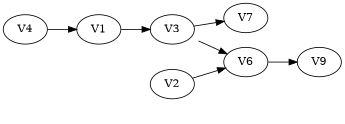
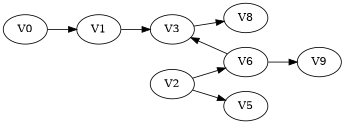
(246, 18) -> (246, 18)
(25, 29) -> (25, 29)
(209, 46) -> (213, 47)
none -> (246, 106)
